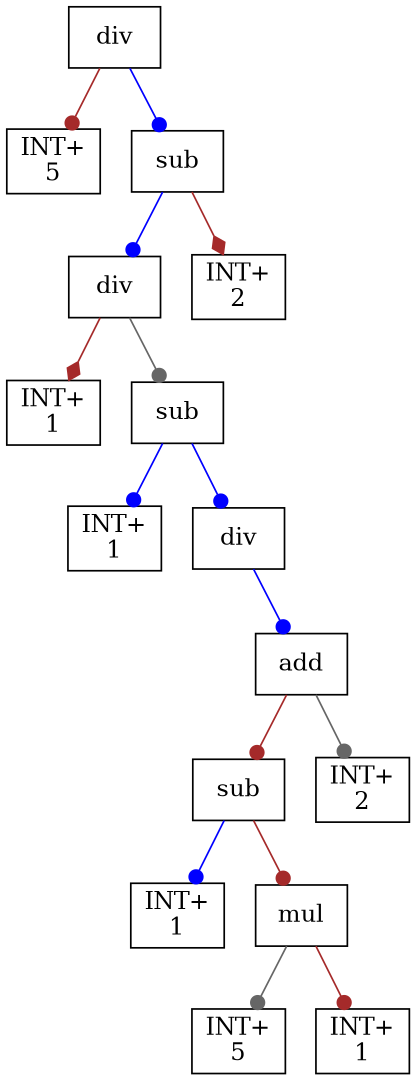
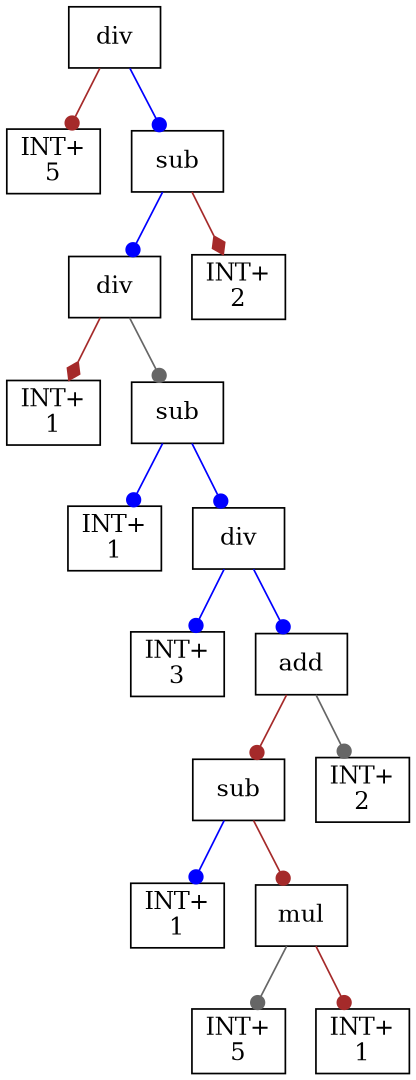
none -> (178, 664)
